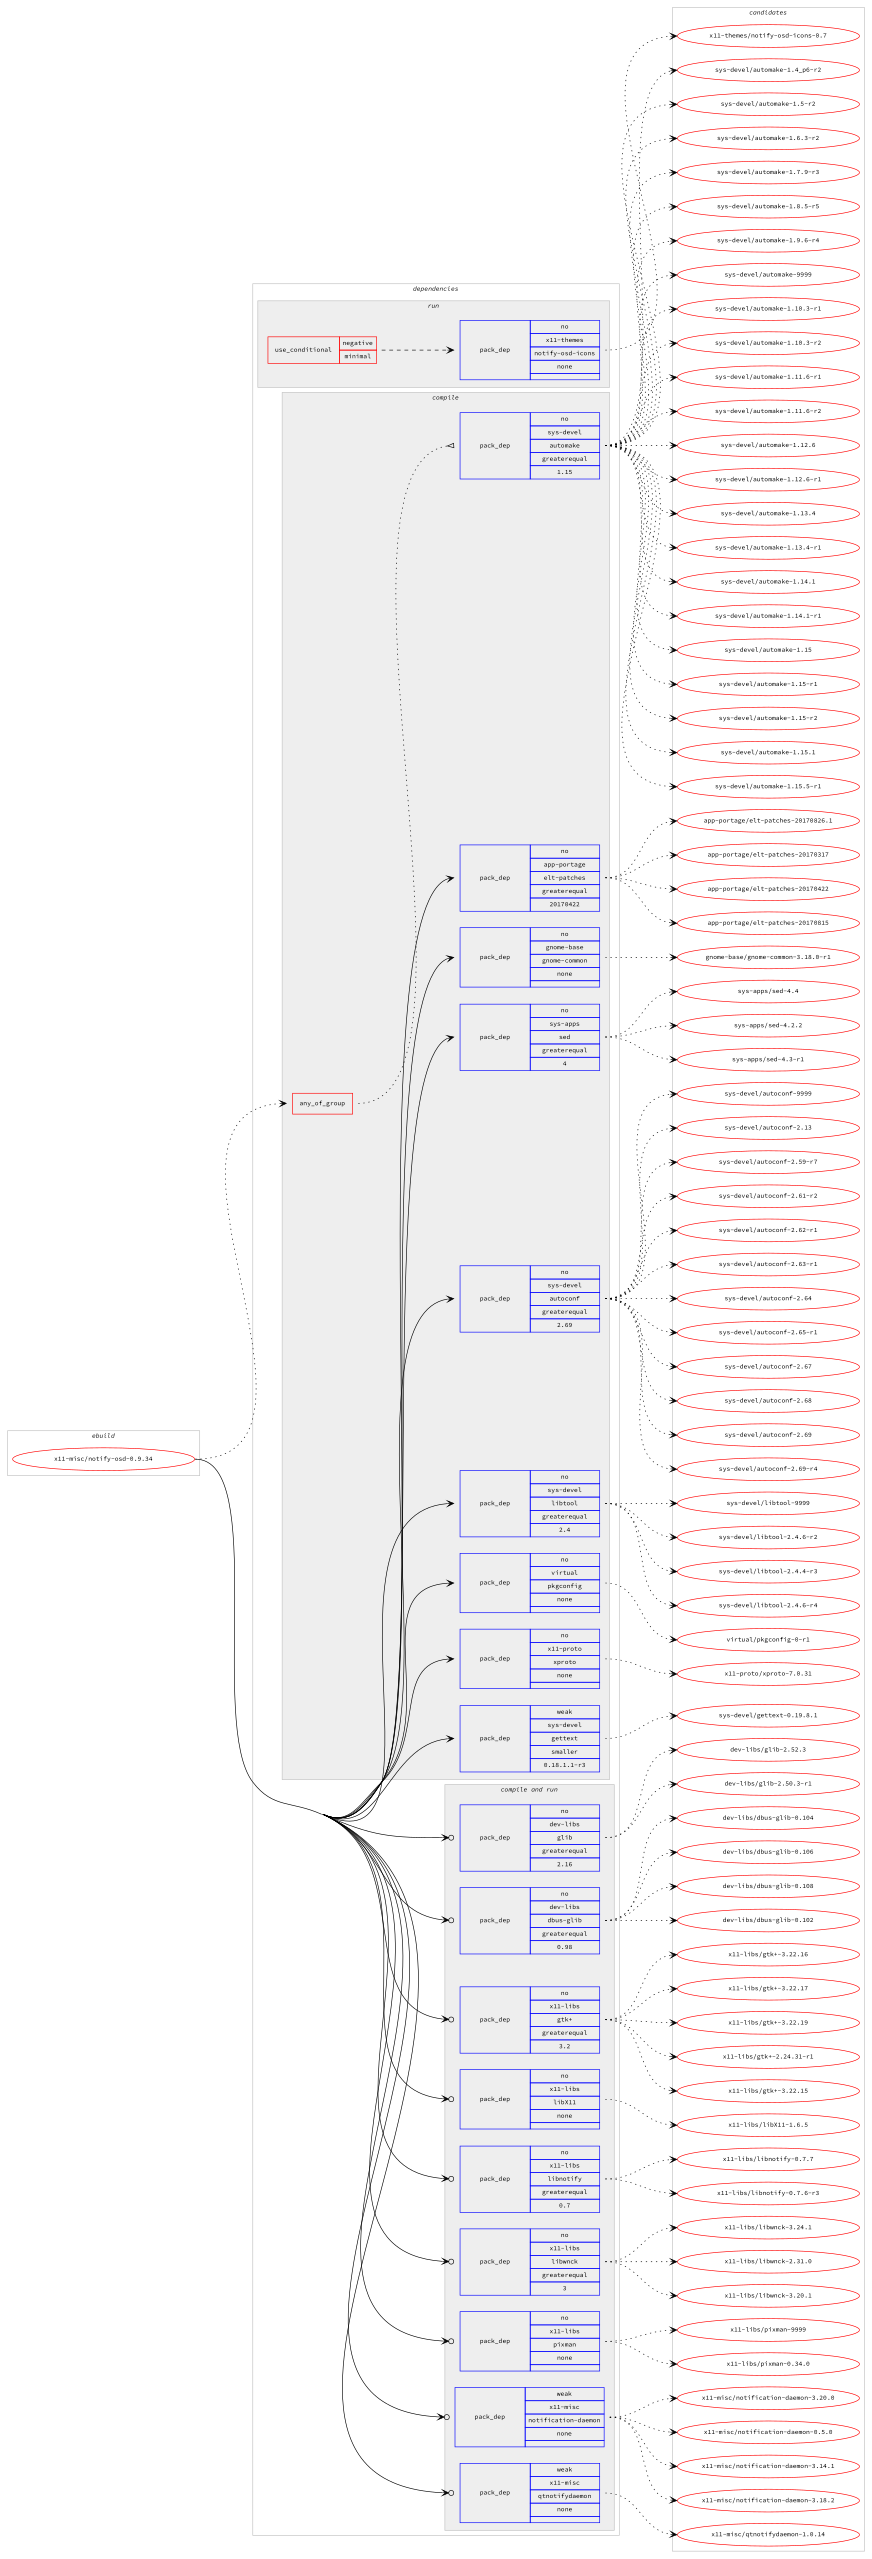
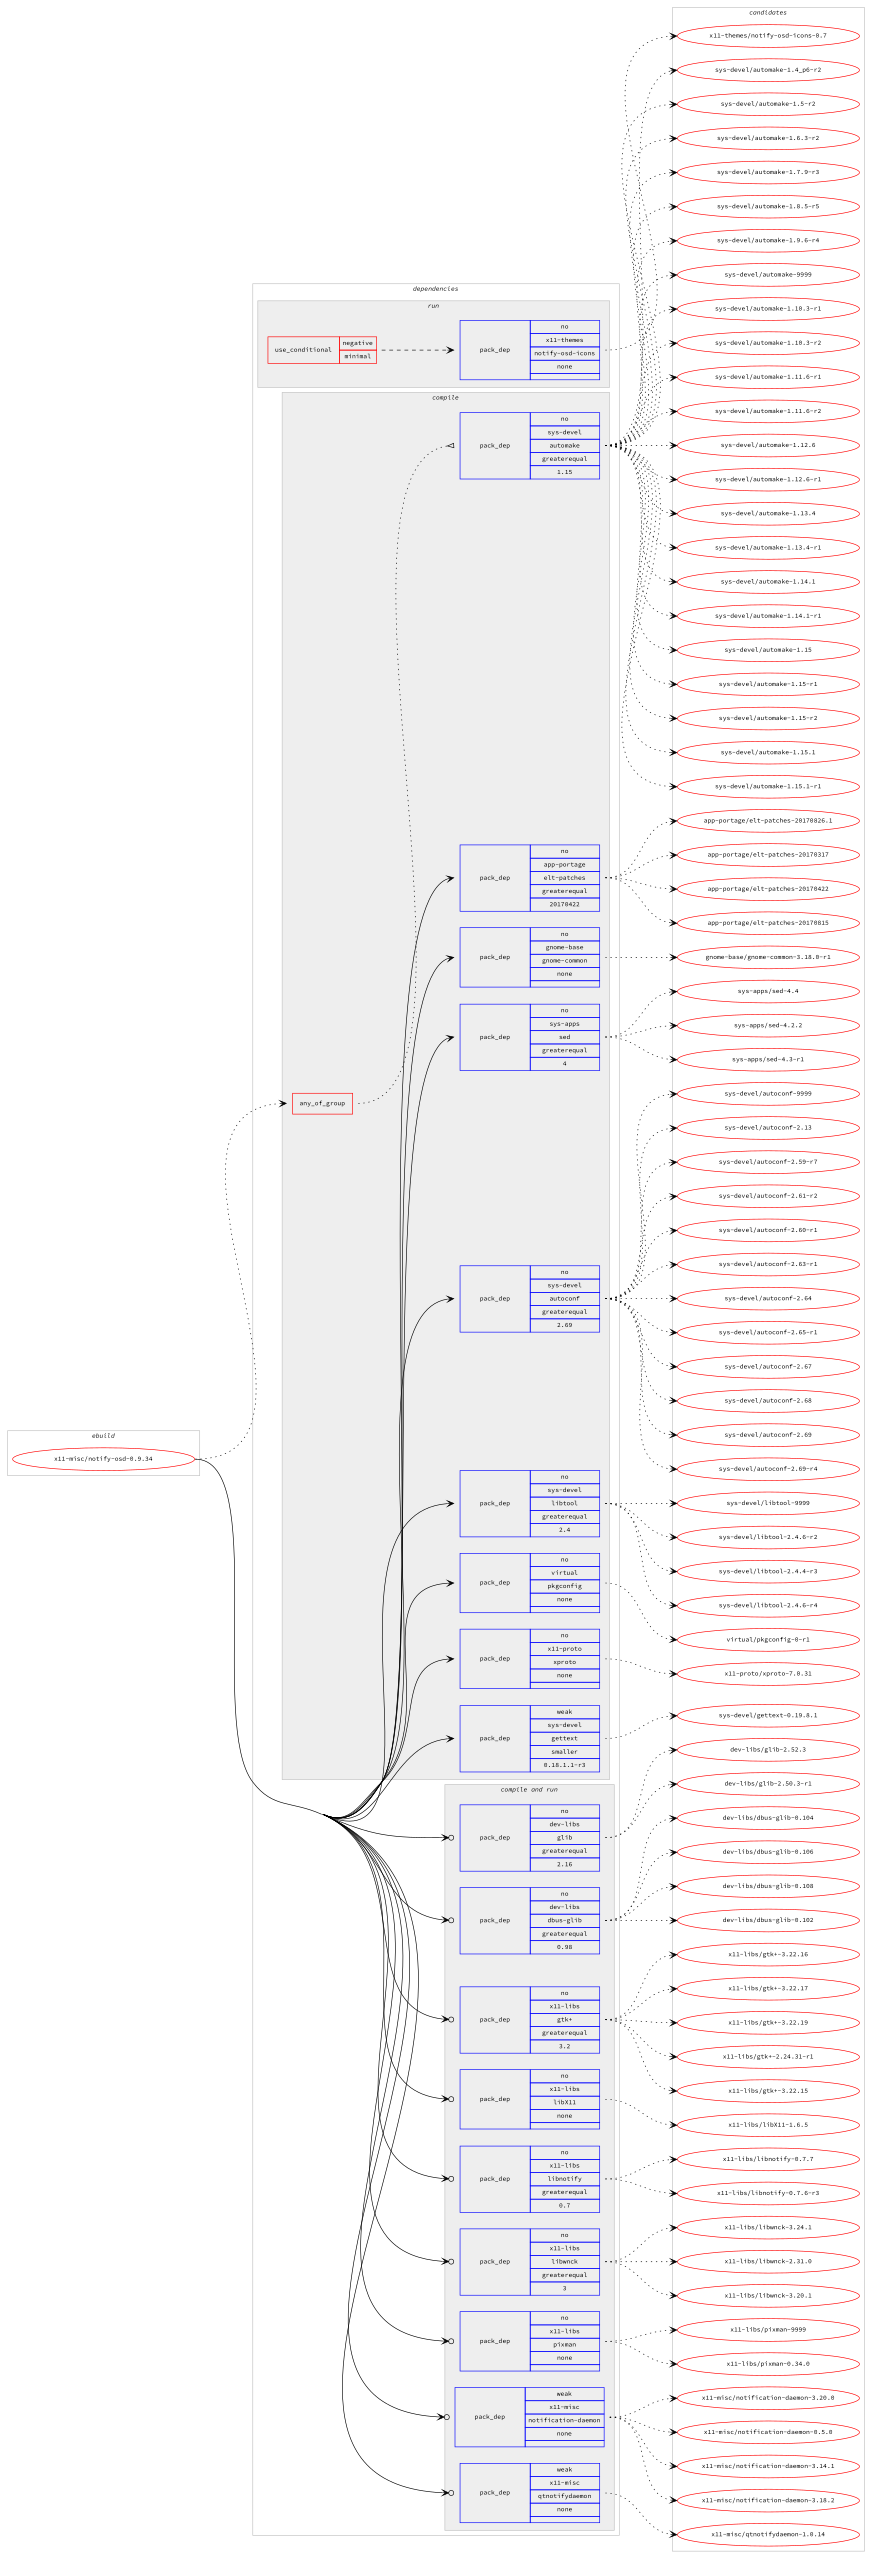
(768, 787) -> (768, 787)
(768, 1230) -> (768, 1230)
